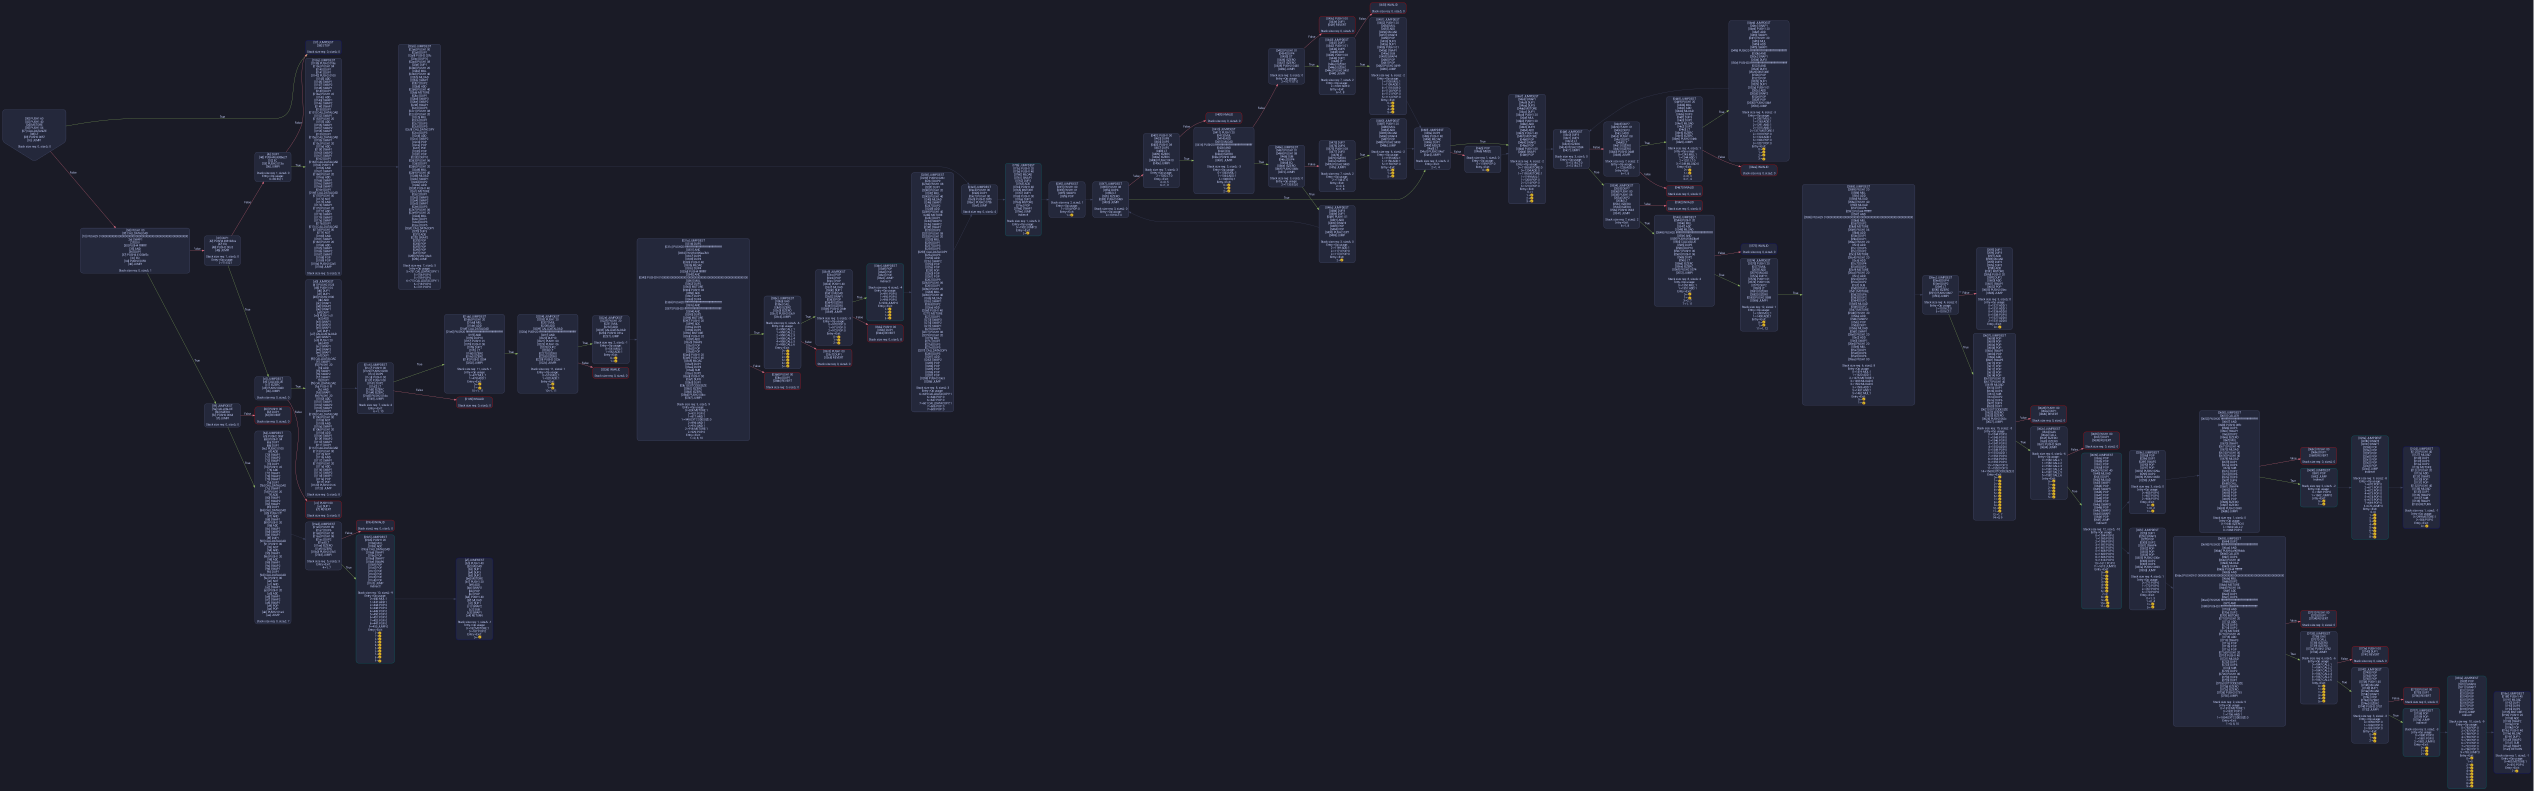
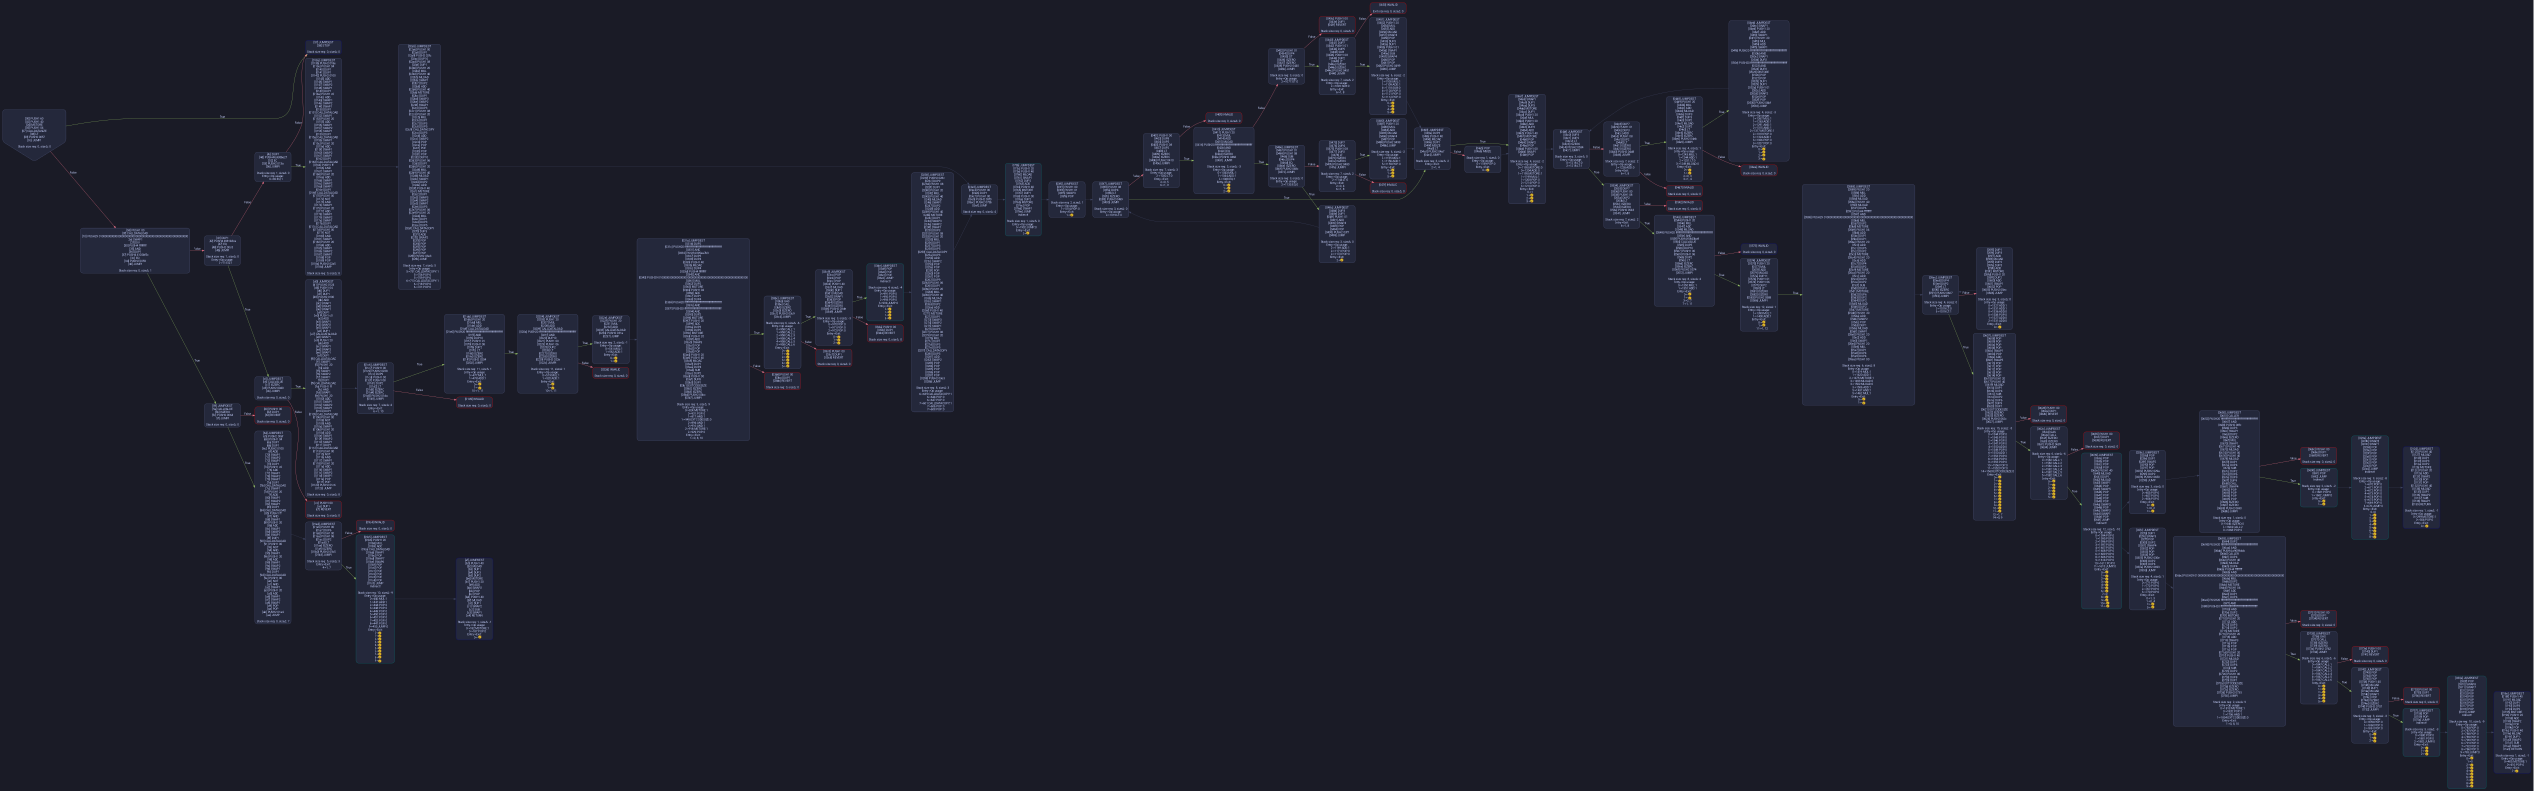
(1388, 8) -> (1388, 8)
none -> (1388, 188)
(375, 526) -> (375, 526)
